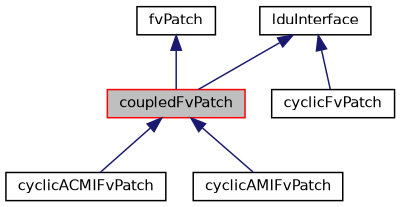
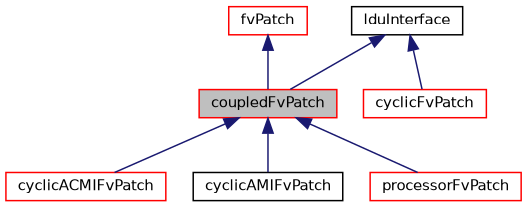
(176, 21) -> (268, 21)
(333, 104) -> (425, 104)
(86, 187) -> (86, 187)
none -> (446, 187)
